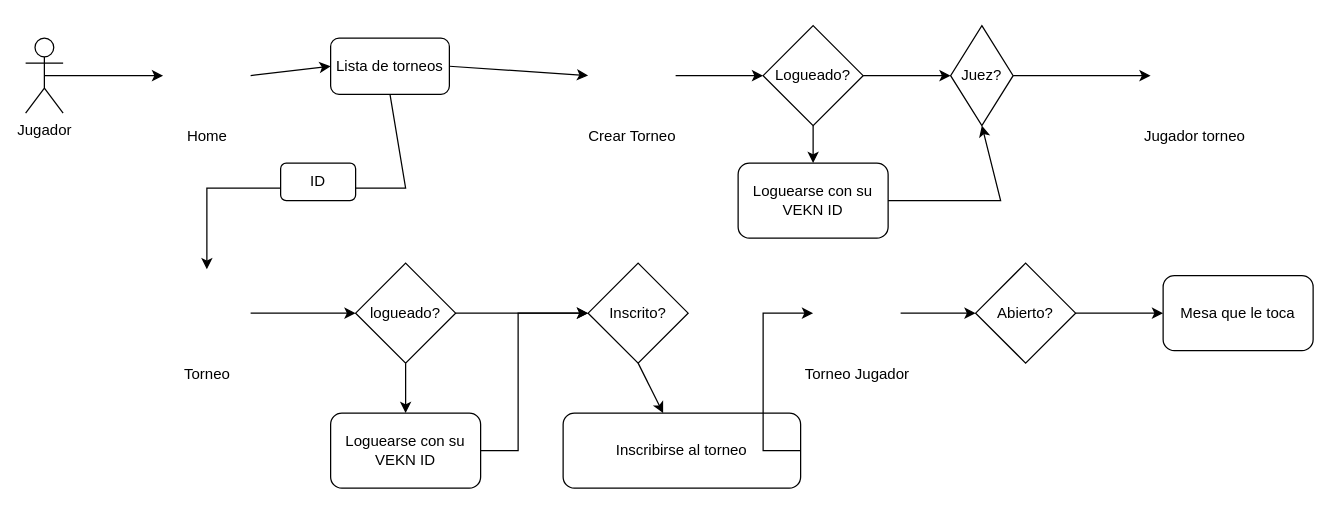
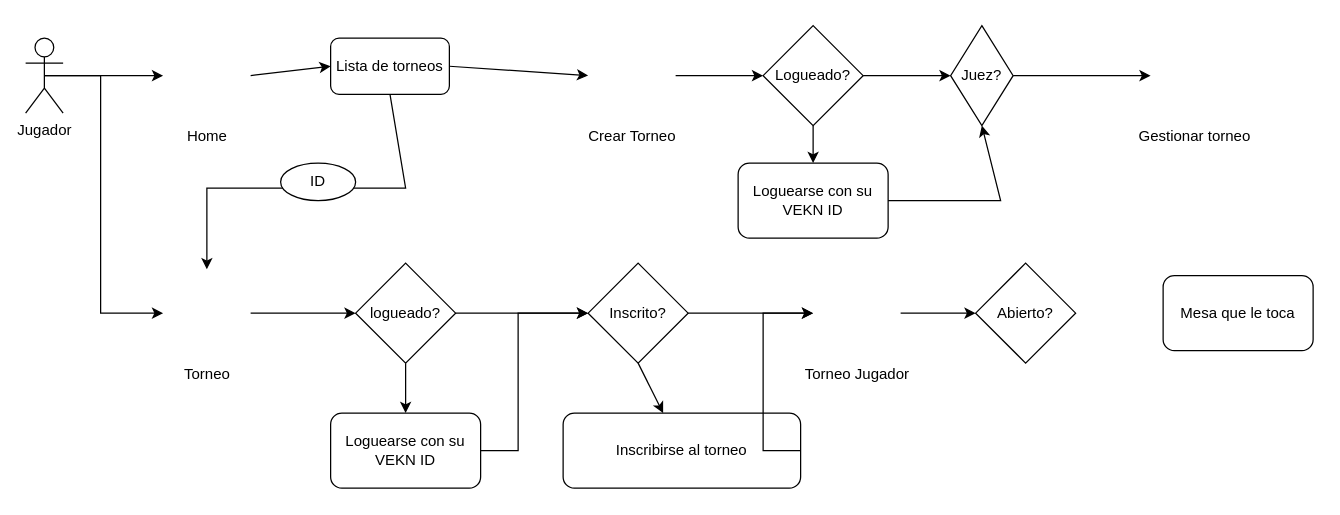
(1195, 137) -> (1195, 137)
(318, 182) -> (318, 182)
none -> (101, 222)
none -> (724, 313)
(1115, 313) -> none
